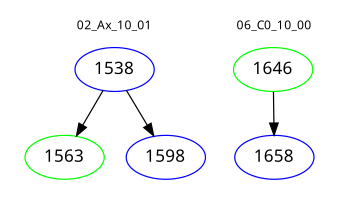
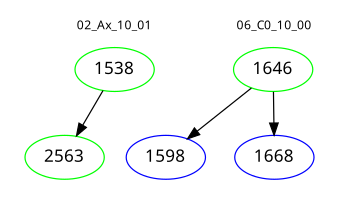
(115, 70) -> (115, 70)
(137, 108) -> (232, 103)
(65, 157) -> (65, 157)
(274, 157) -> (274, 157)
